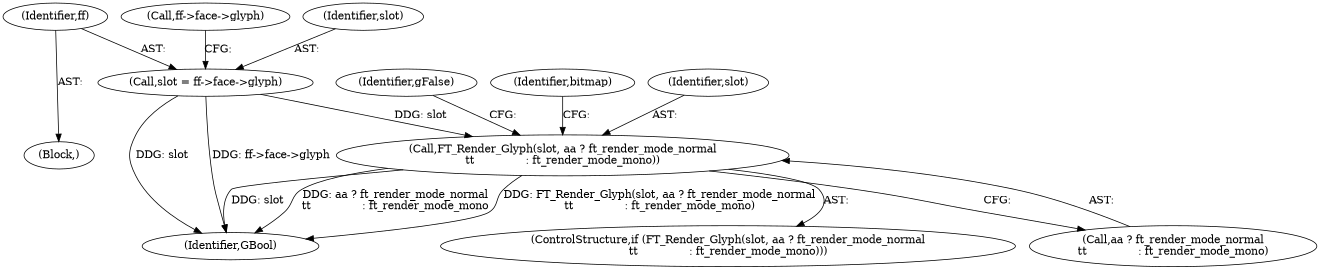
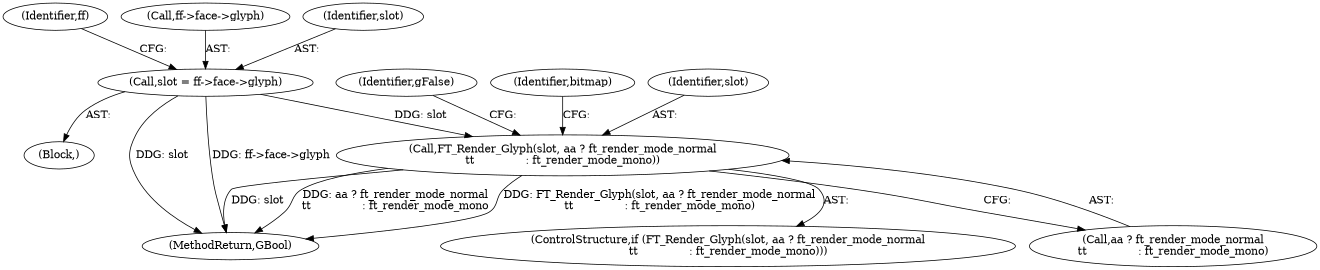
(155, 50) -> (155, 50)
(220, 50) -> (220, 50)
(57, 82) -> (91, 107)
(231, 246) -> (231, 246)
